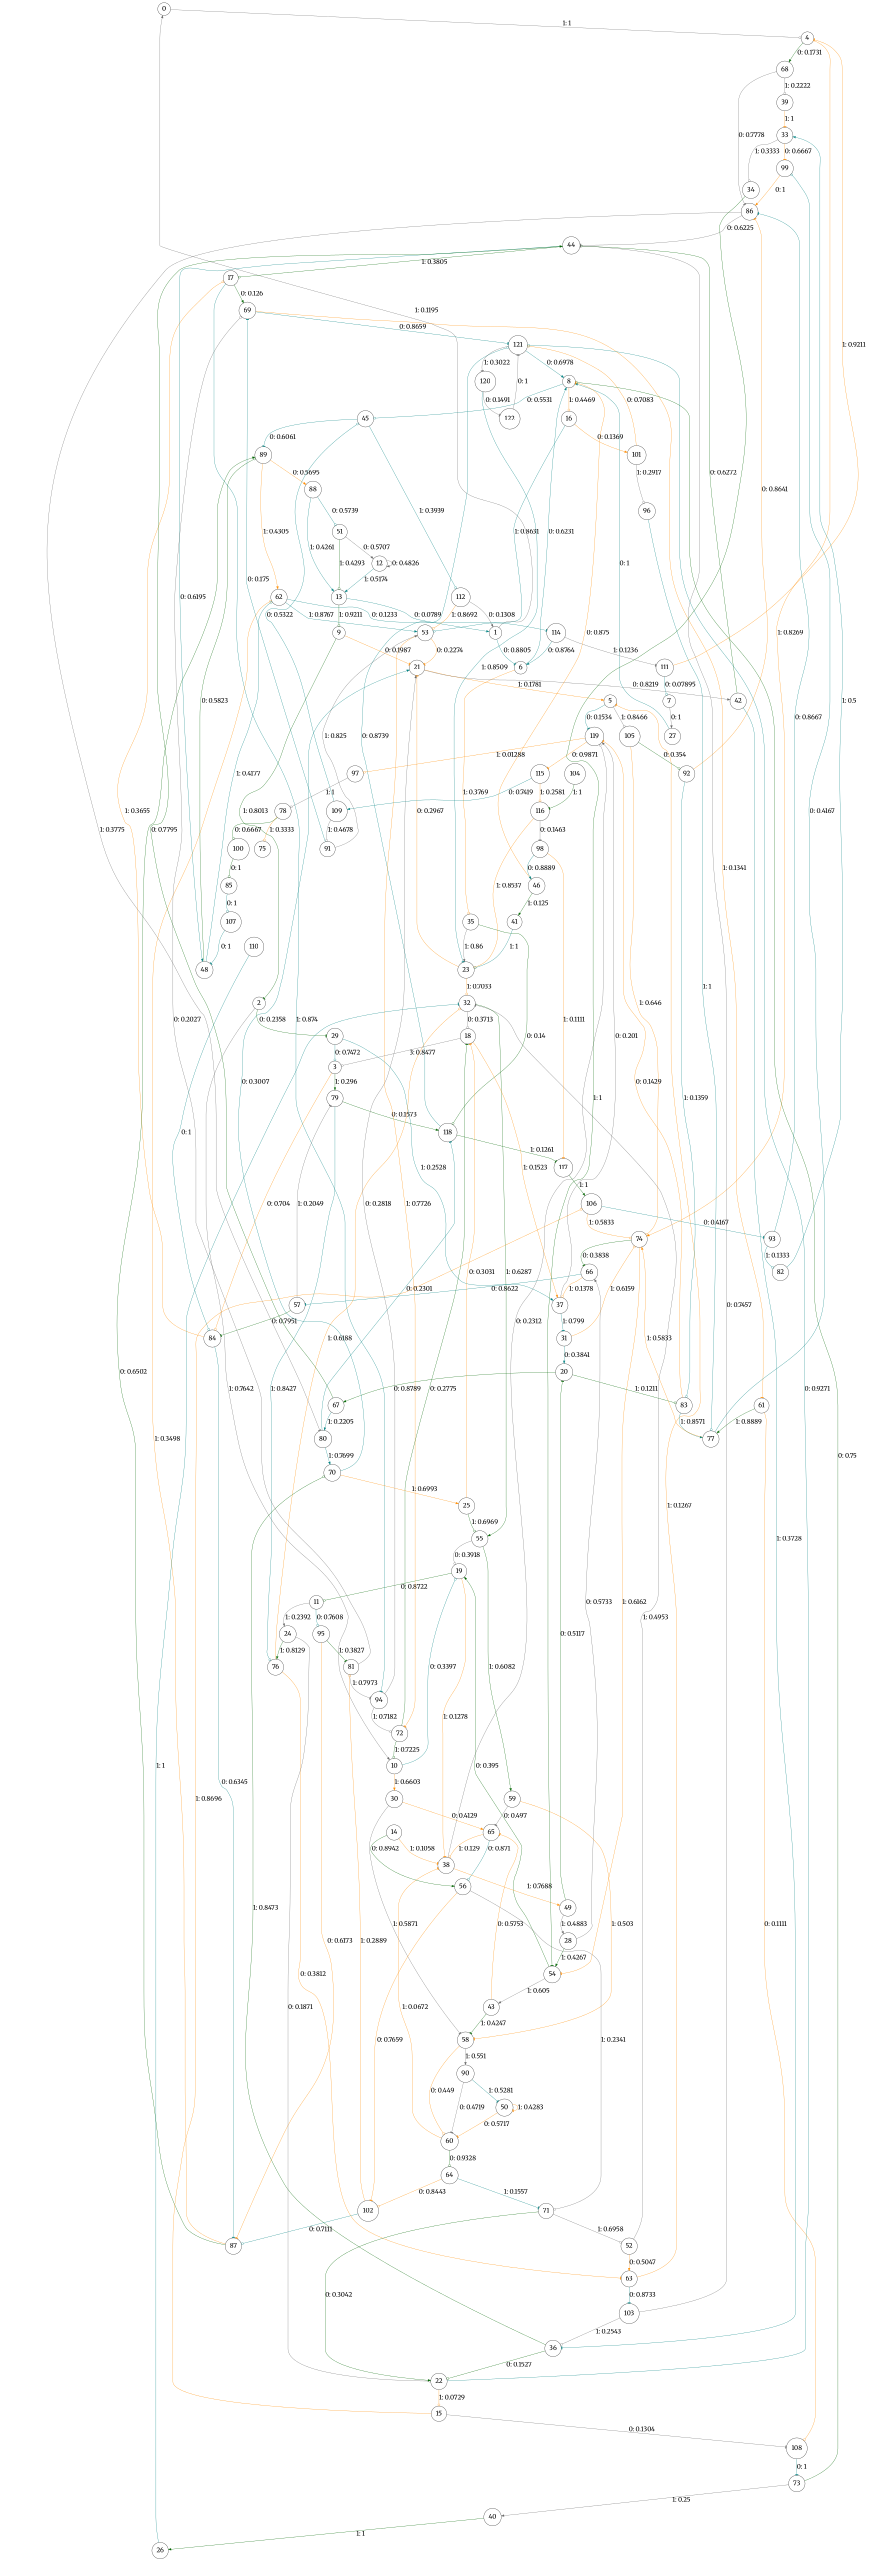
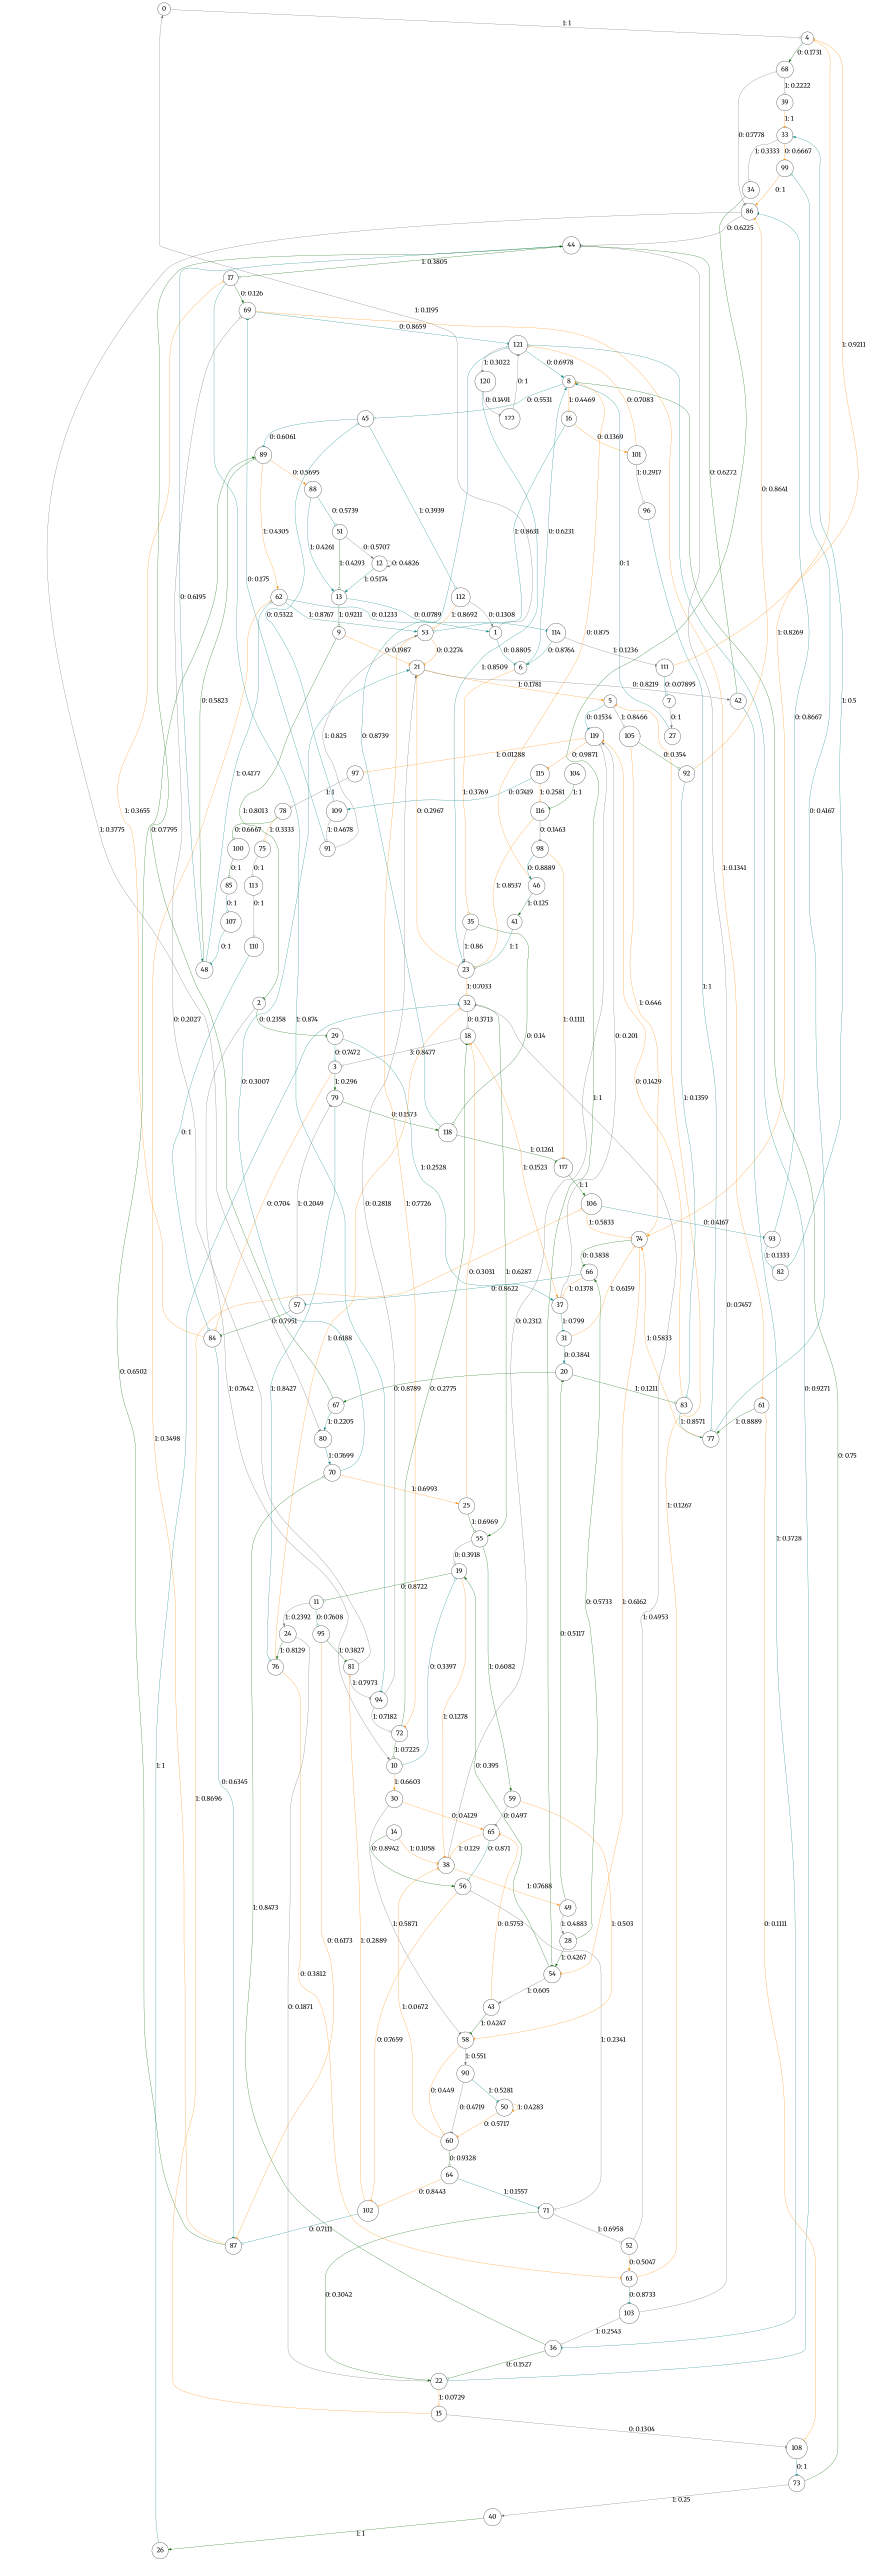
none -> (254, 886)
(402, 1291) -> none
(587, 1614) -> (587, 1614)
